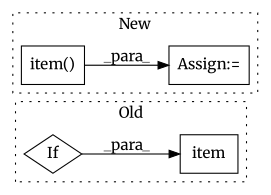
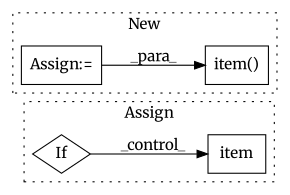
(121, 65) -> (148, 65)
(131, 114) -> (149, 114)
(127, 146) -> (153, 146)
